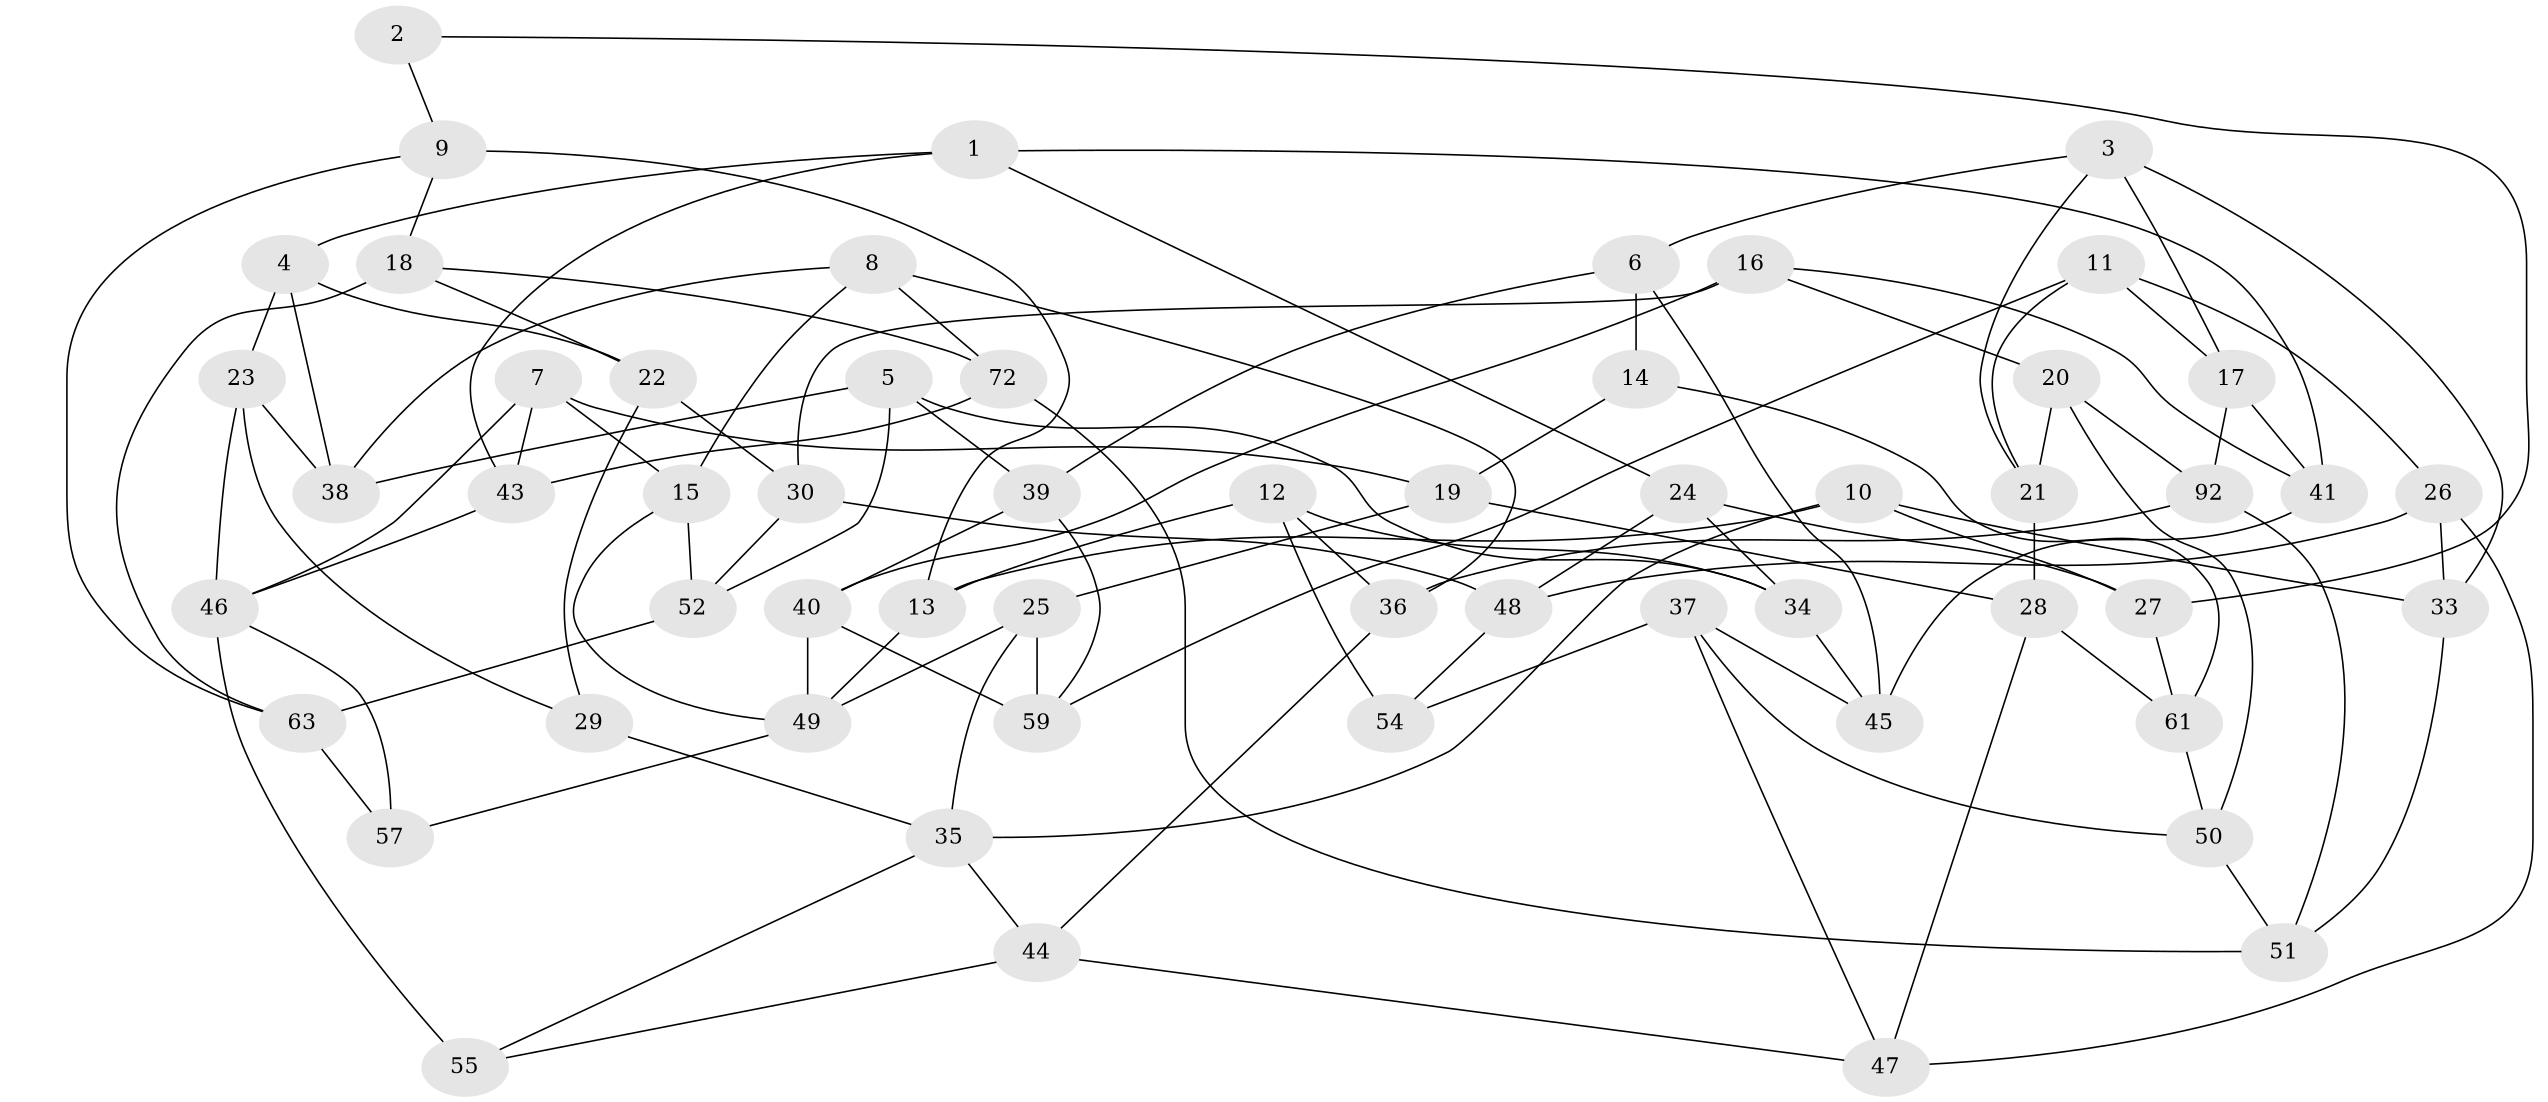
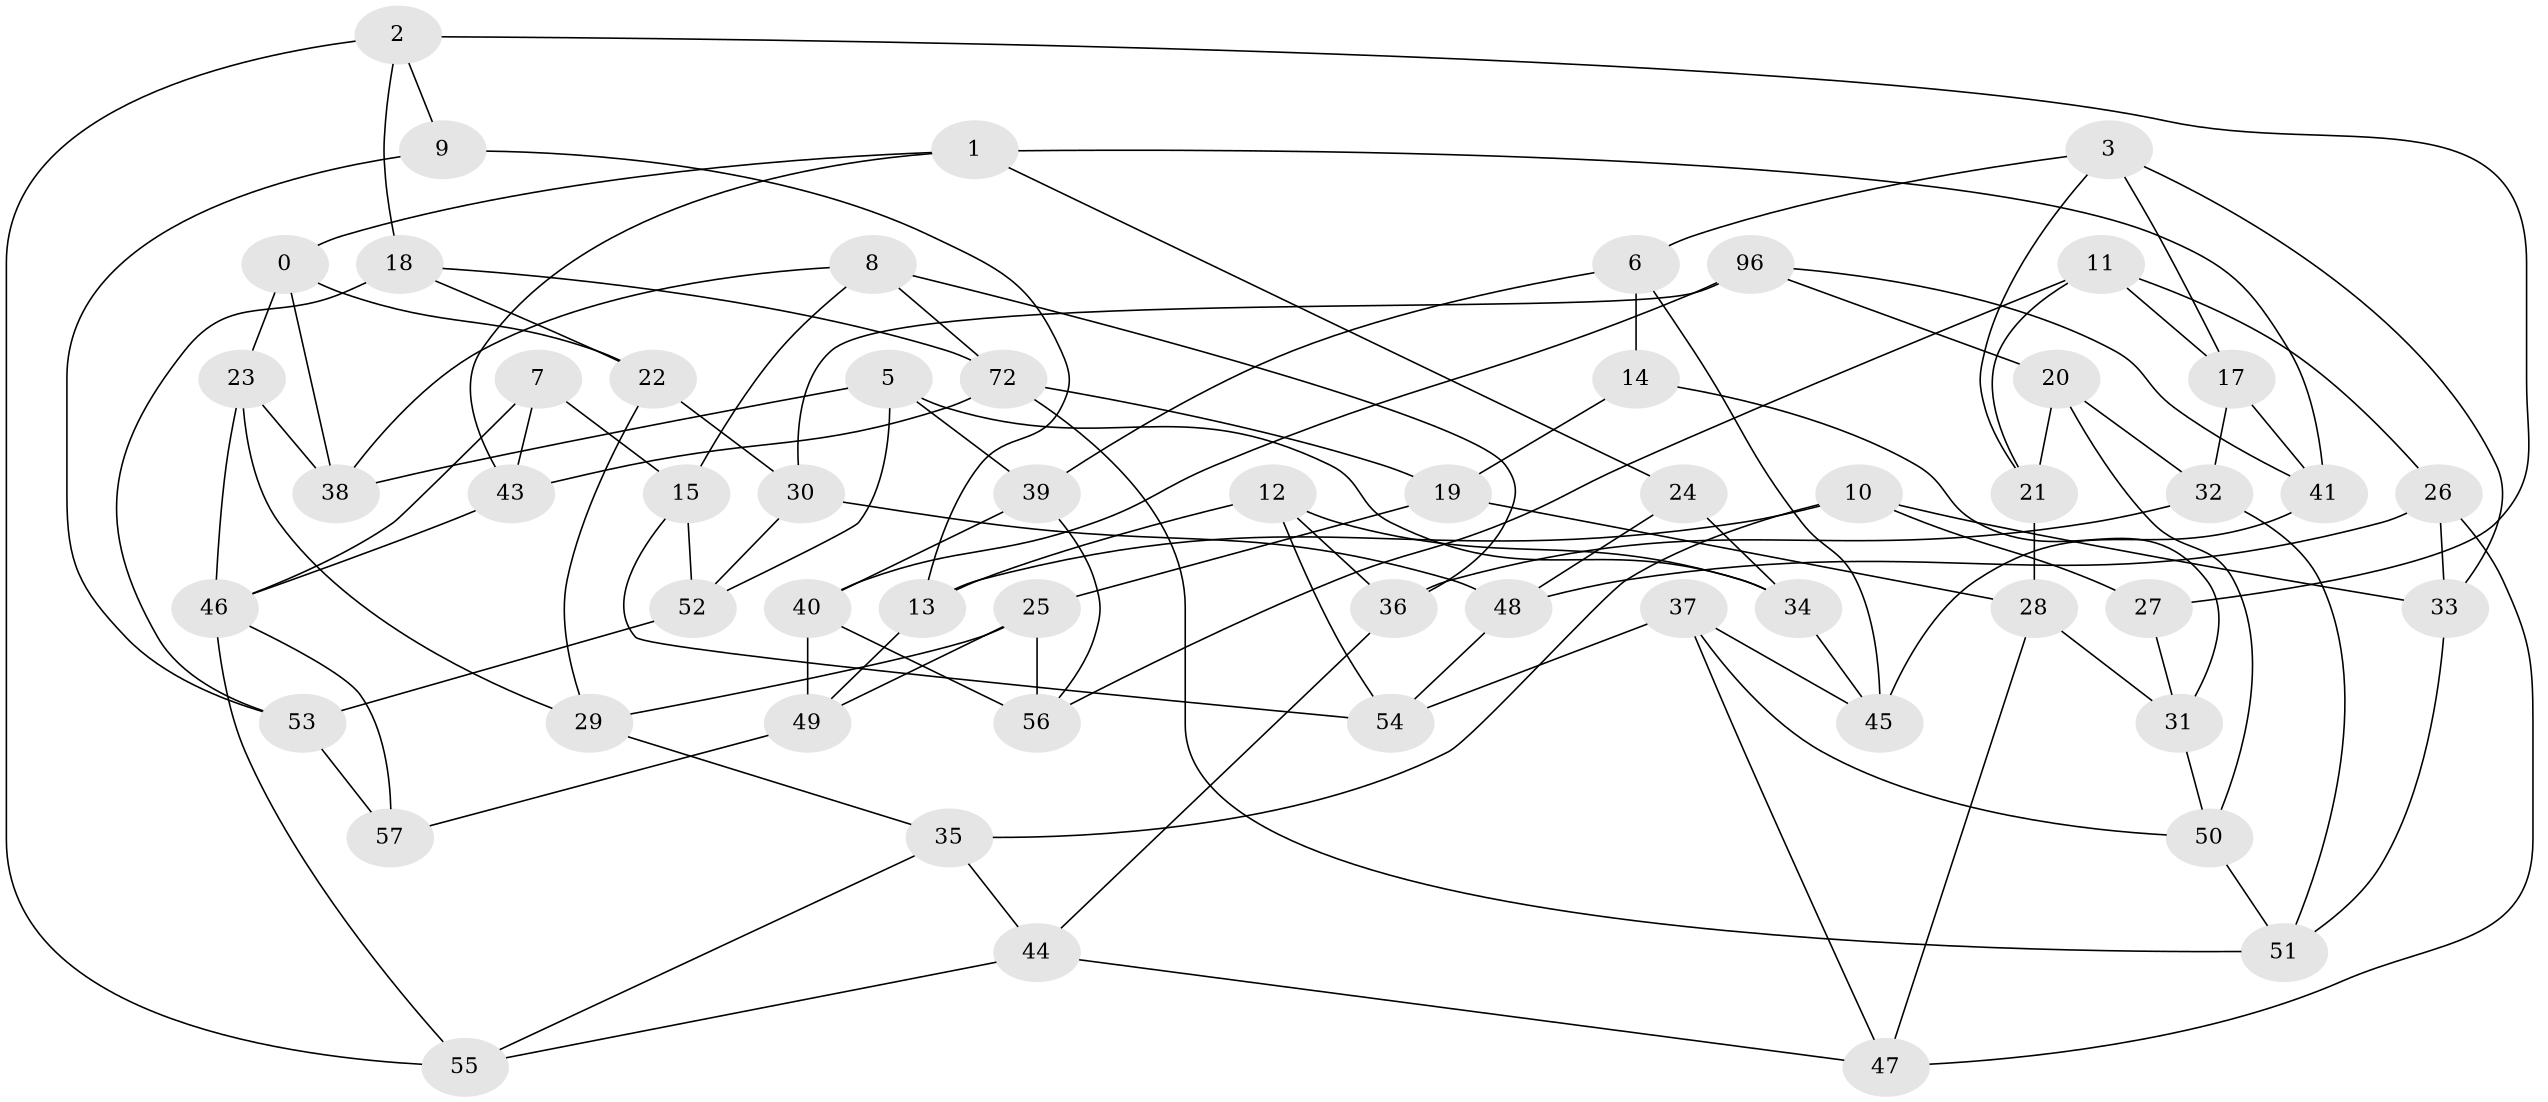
(423, 204) -> (384, 146)
(285, 264) -> (285, 264)
(1751, 264) -> (1751, 264)
(946, 450) -> (1203, 418)
(2210, 494) -> (2210, 494)
(1961, 548) -> none
none -> (6, 585)
(598, 654) -> (989, 682)
(972, 717) -> (819, 677)
(303, 723) -> (303, 723)
(1037, 723) -> (1037, 723)
(2179, 723) -> (2179, 723)
